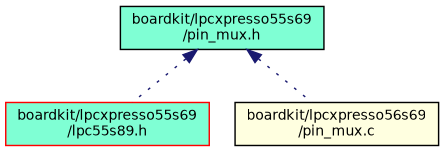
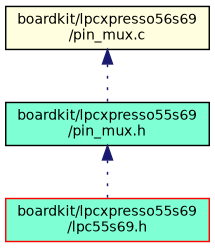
(285, 81) -> (108, 83)
(108, 124) -> (108, 220)
